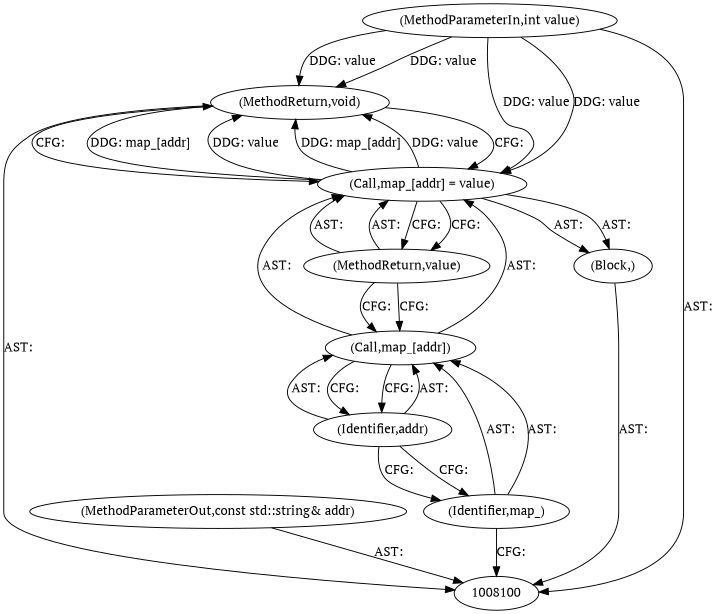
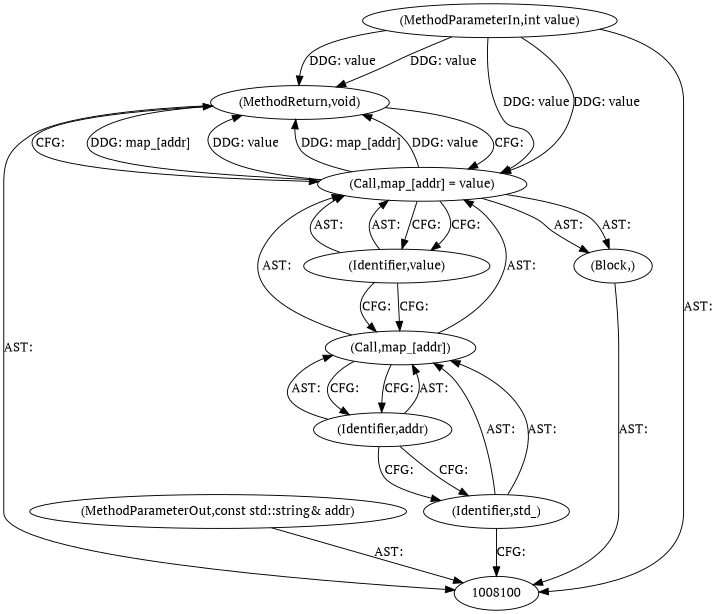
(397, 266) -> (397, 266)
(496, 512) -> (496, 512)
